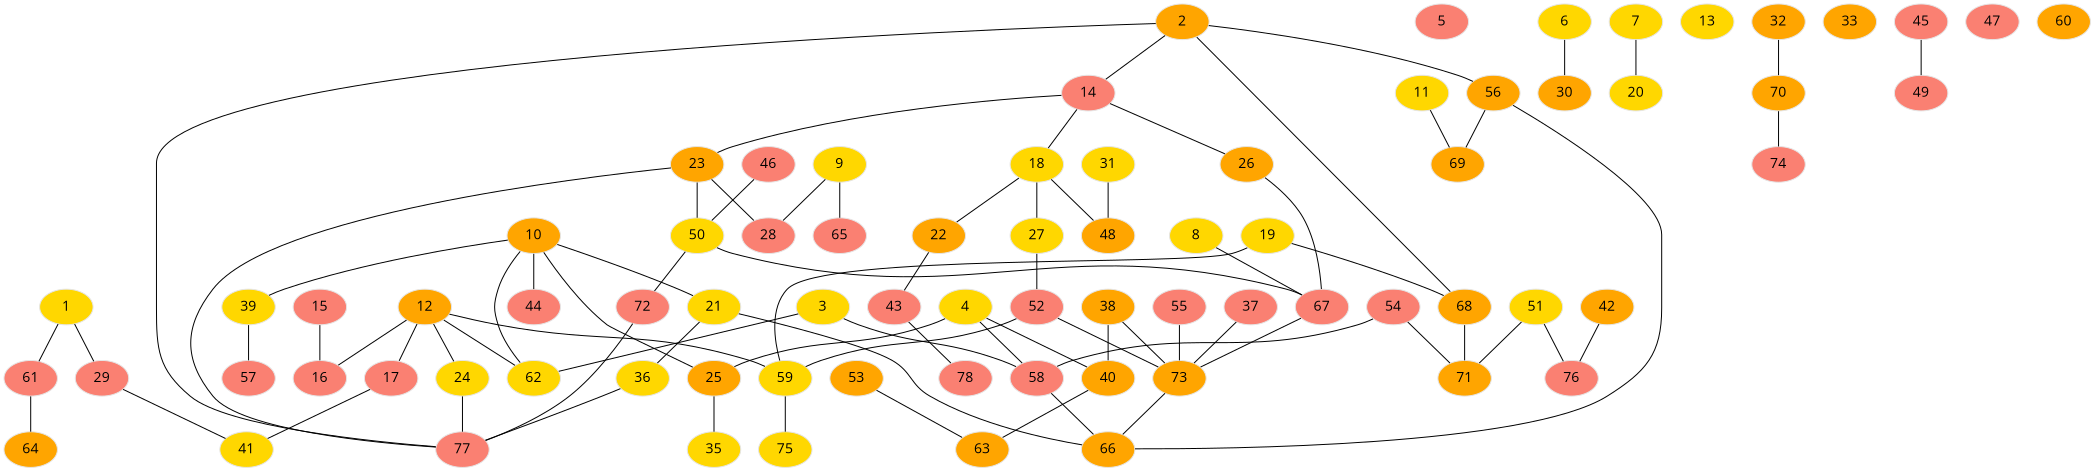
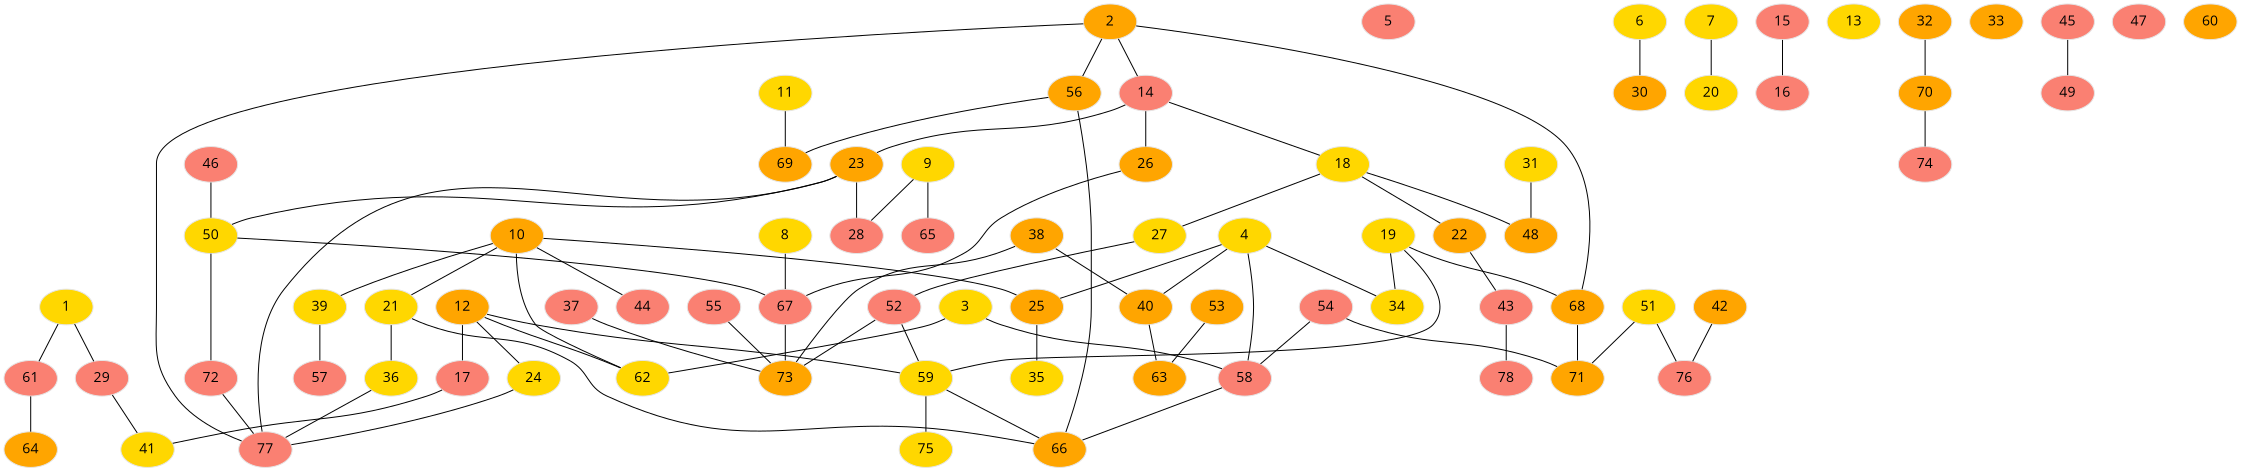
none -> (1397, 307)
(372, 343) -> none
(1144, 414) -> (993, 414)
